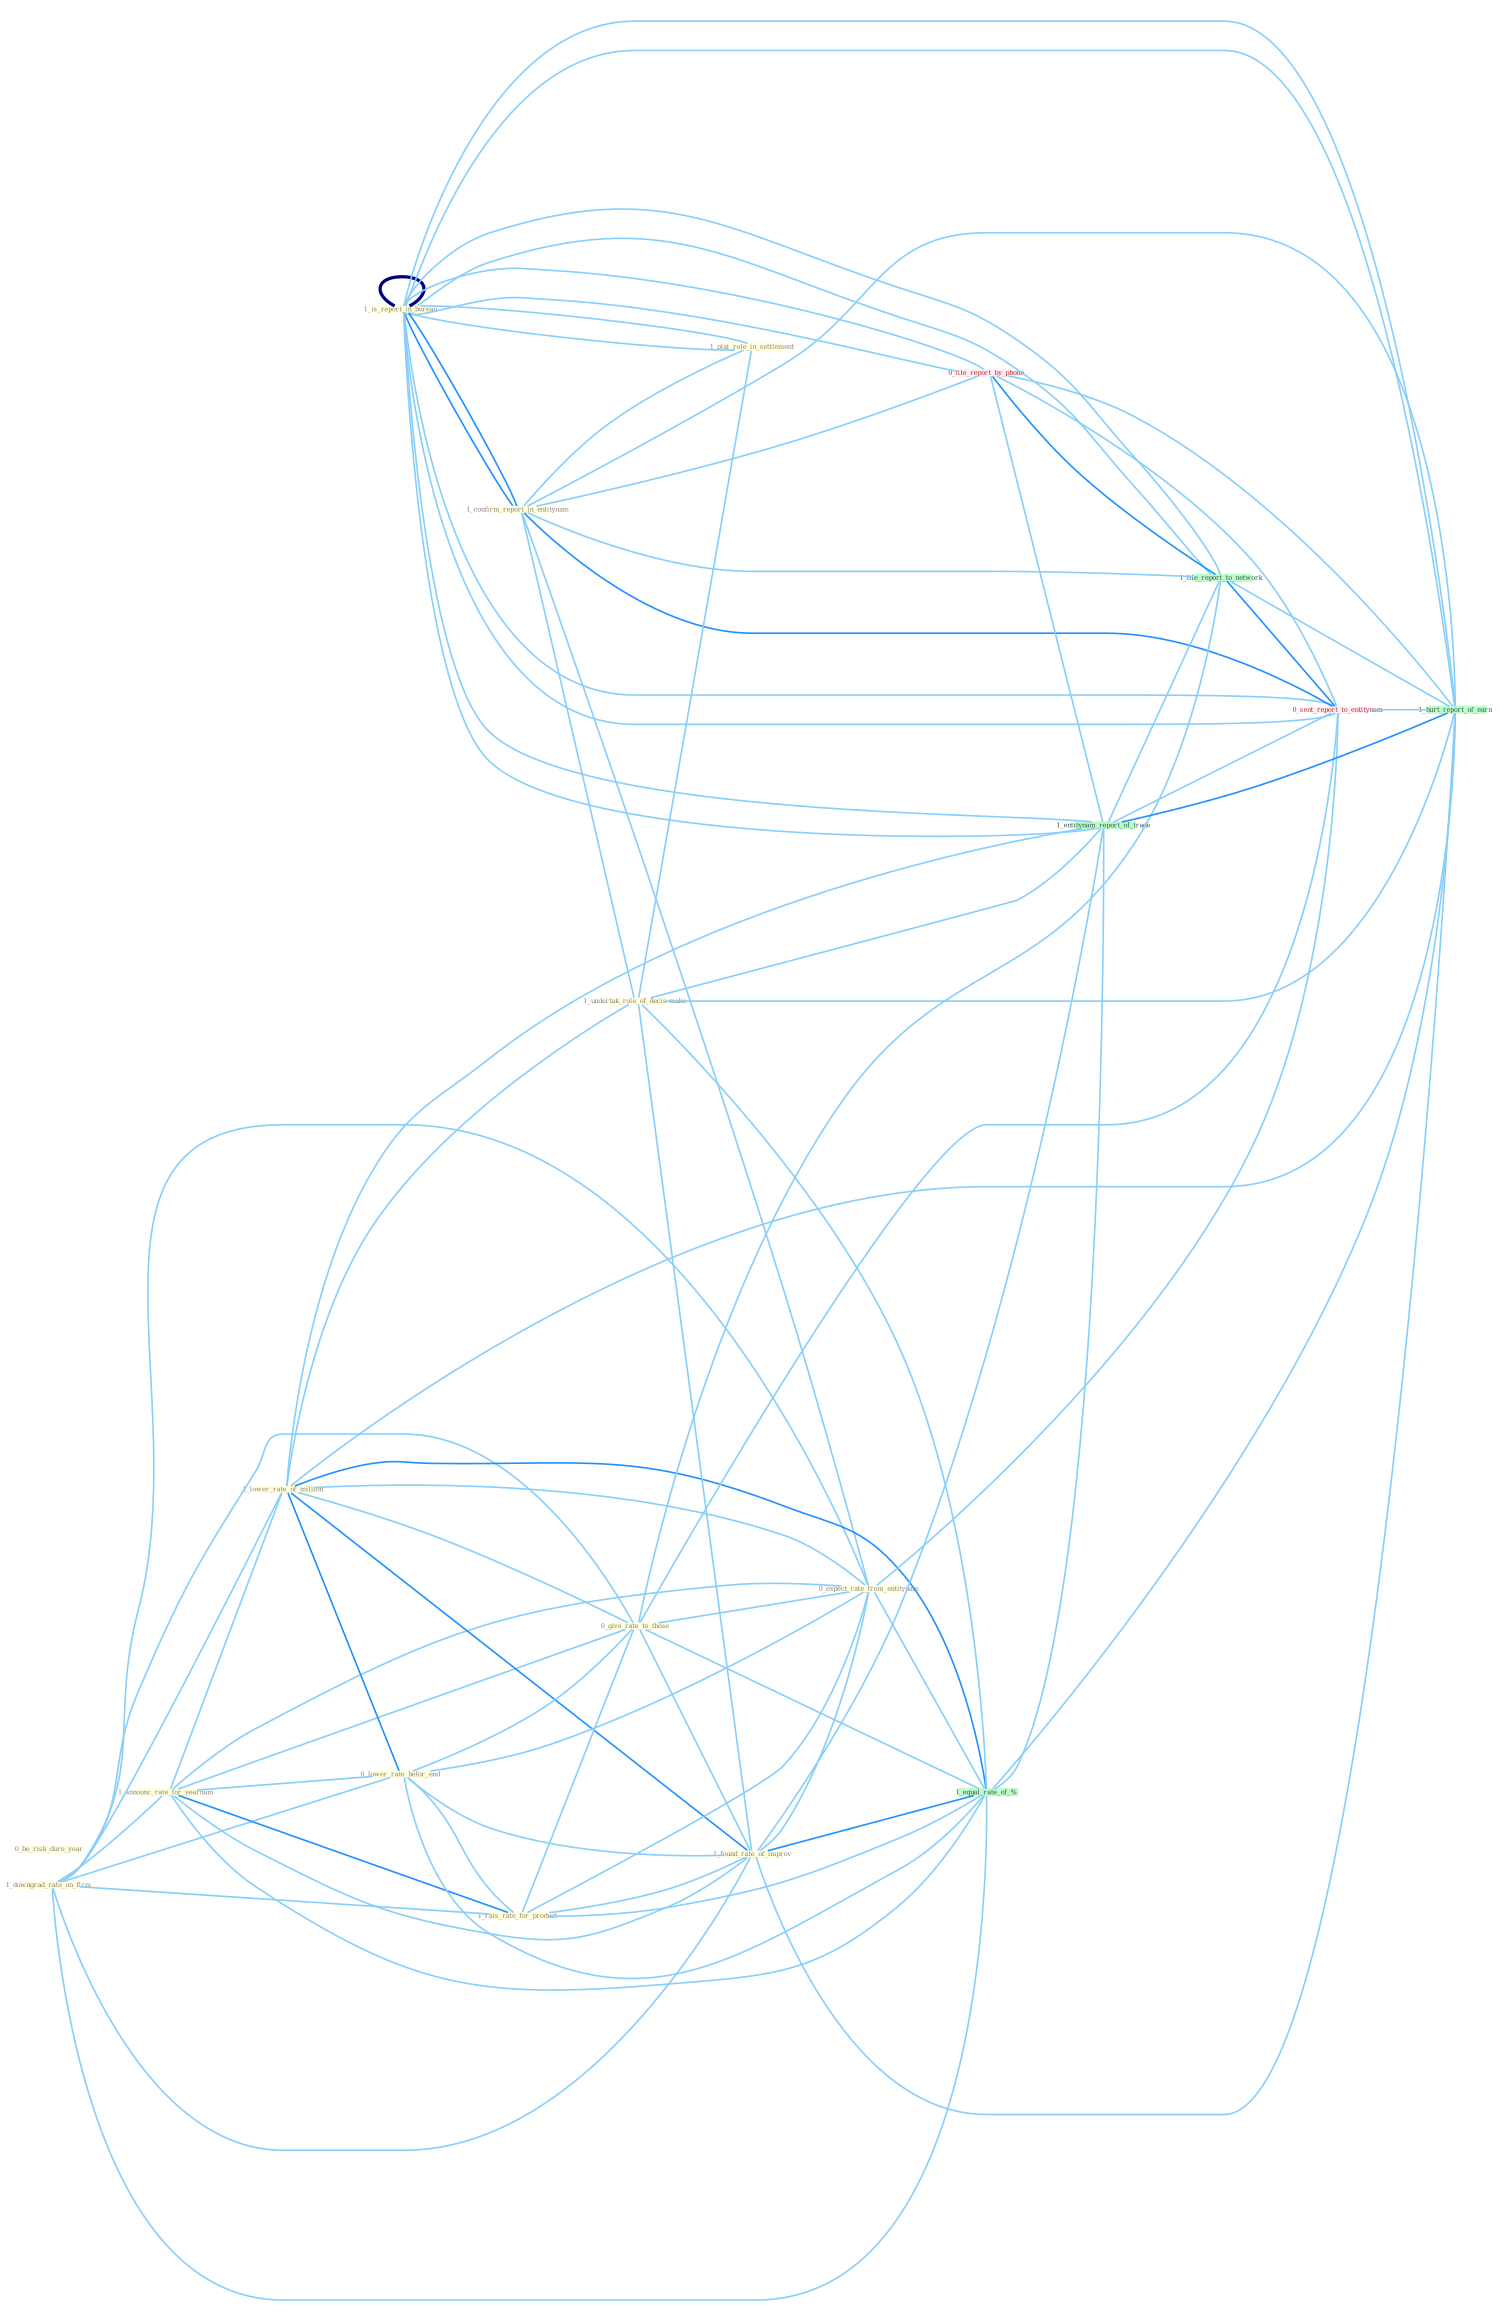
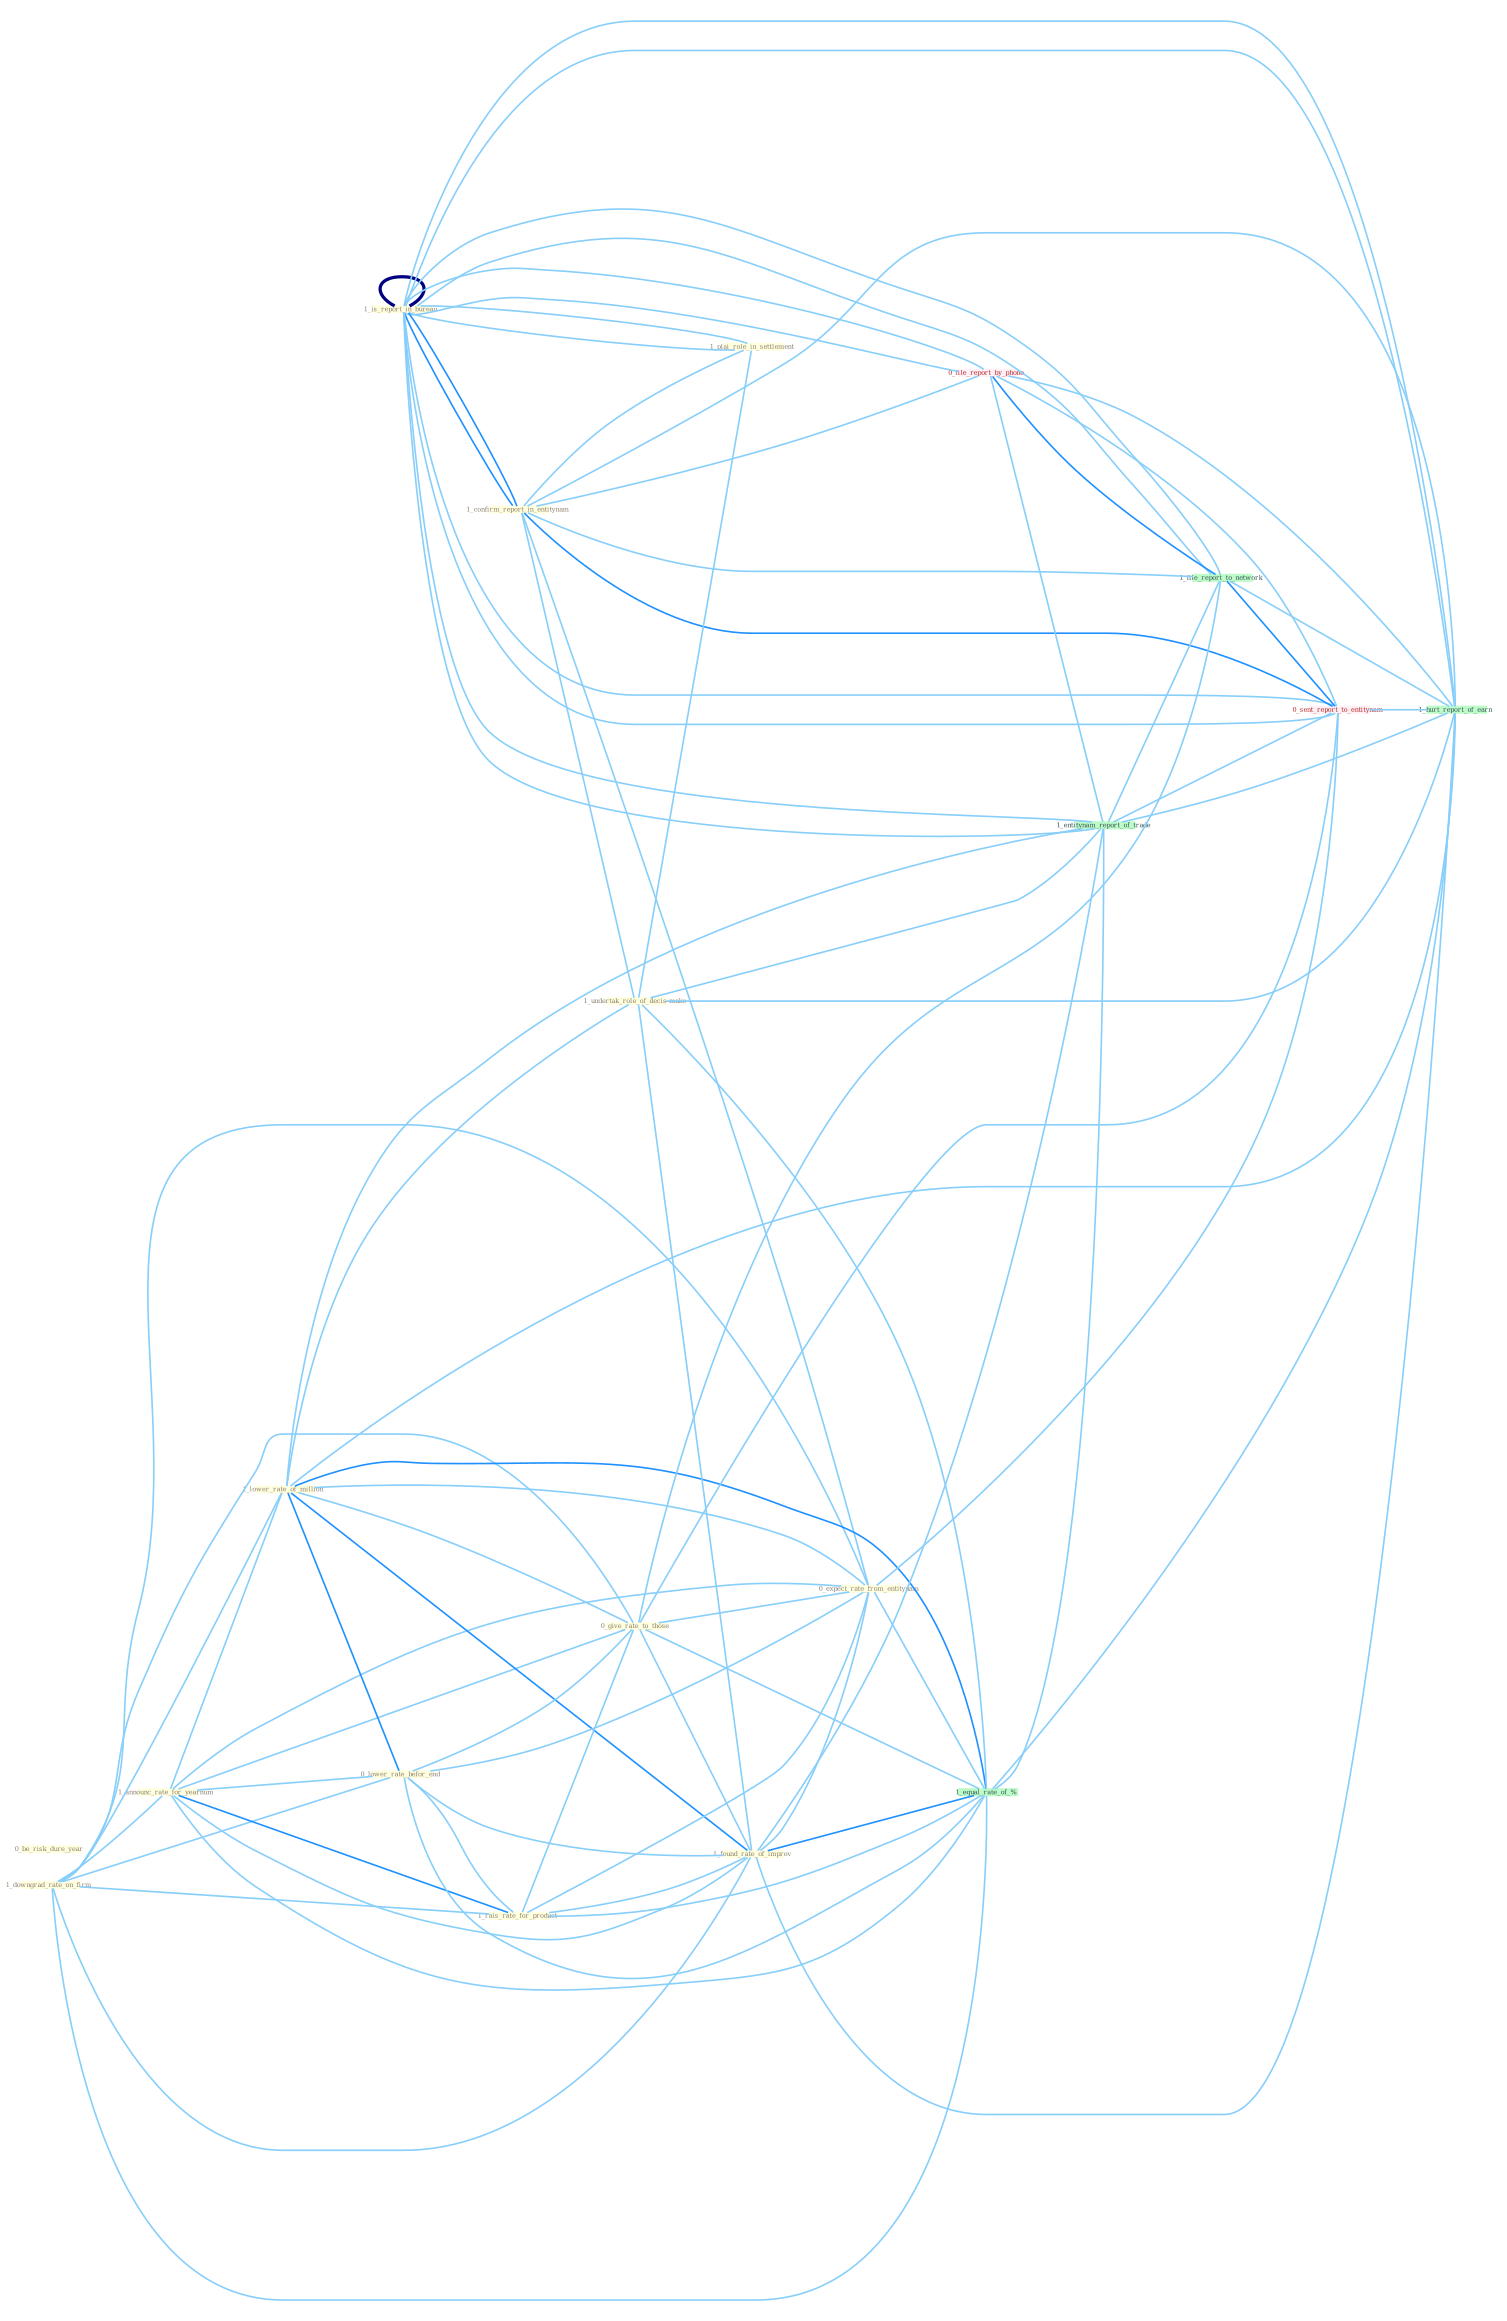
(1287, 776) -> (1287, 776)
